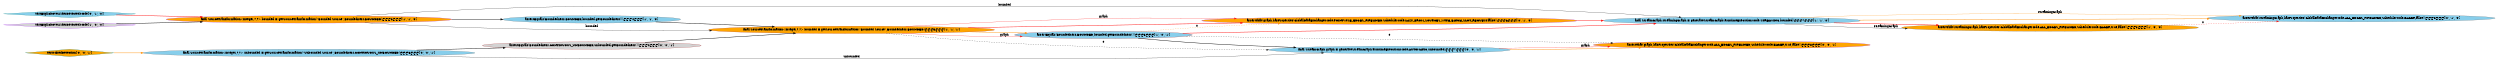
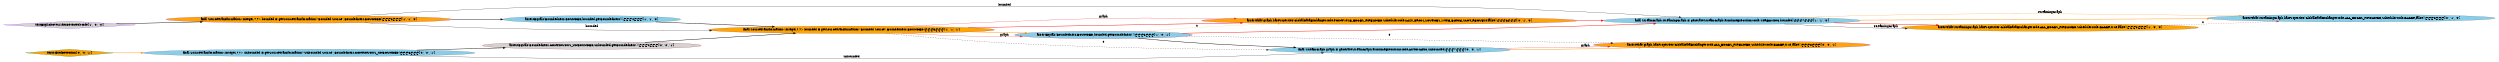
(70, 14) -> none
